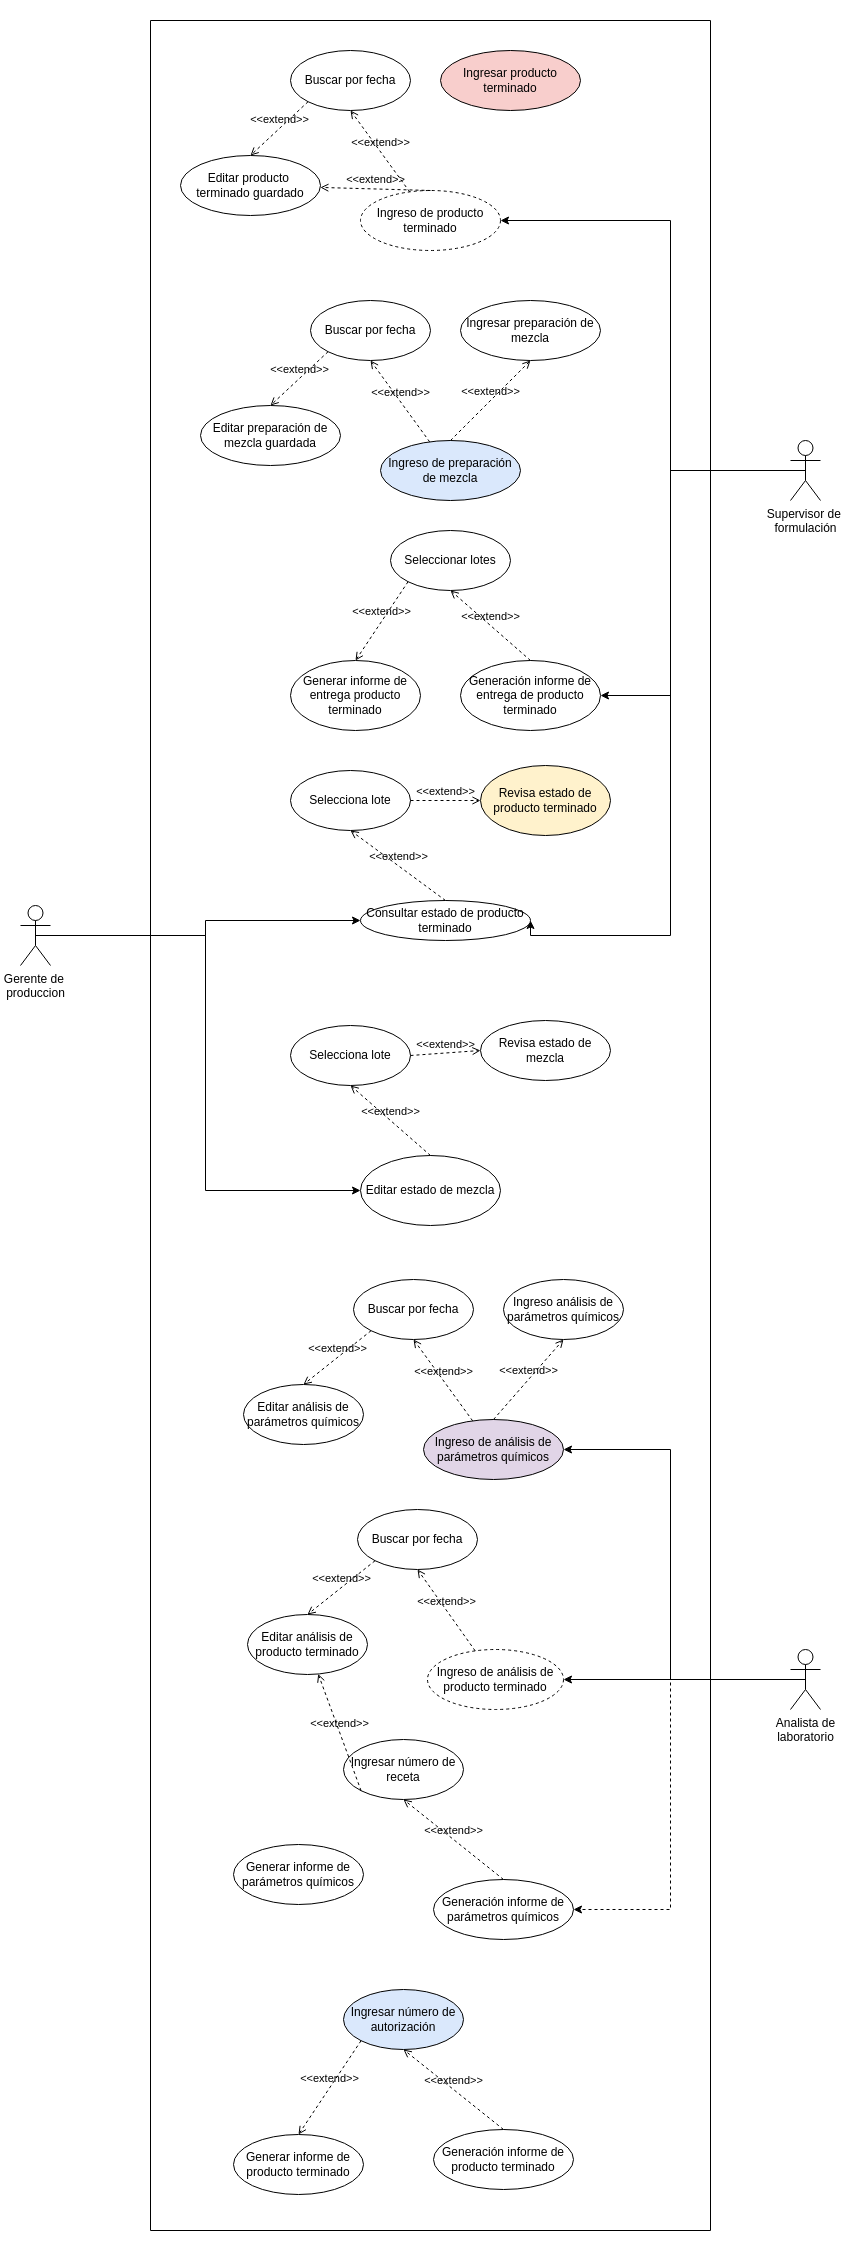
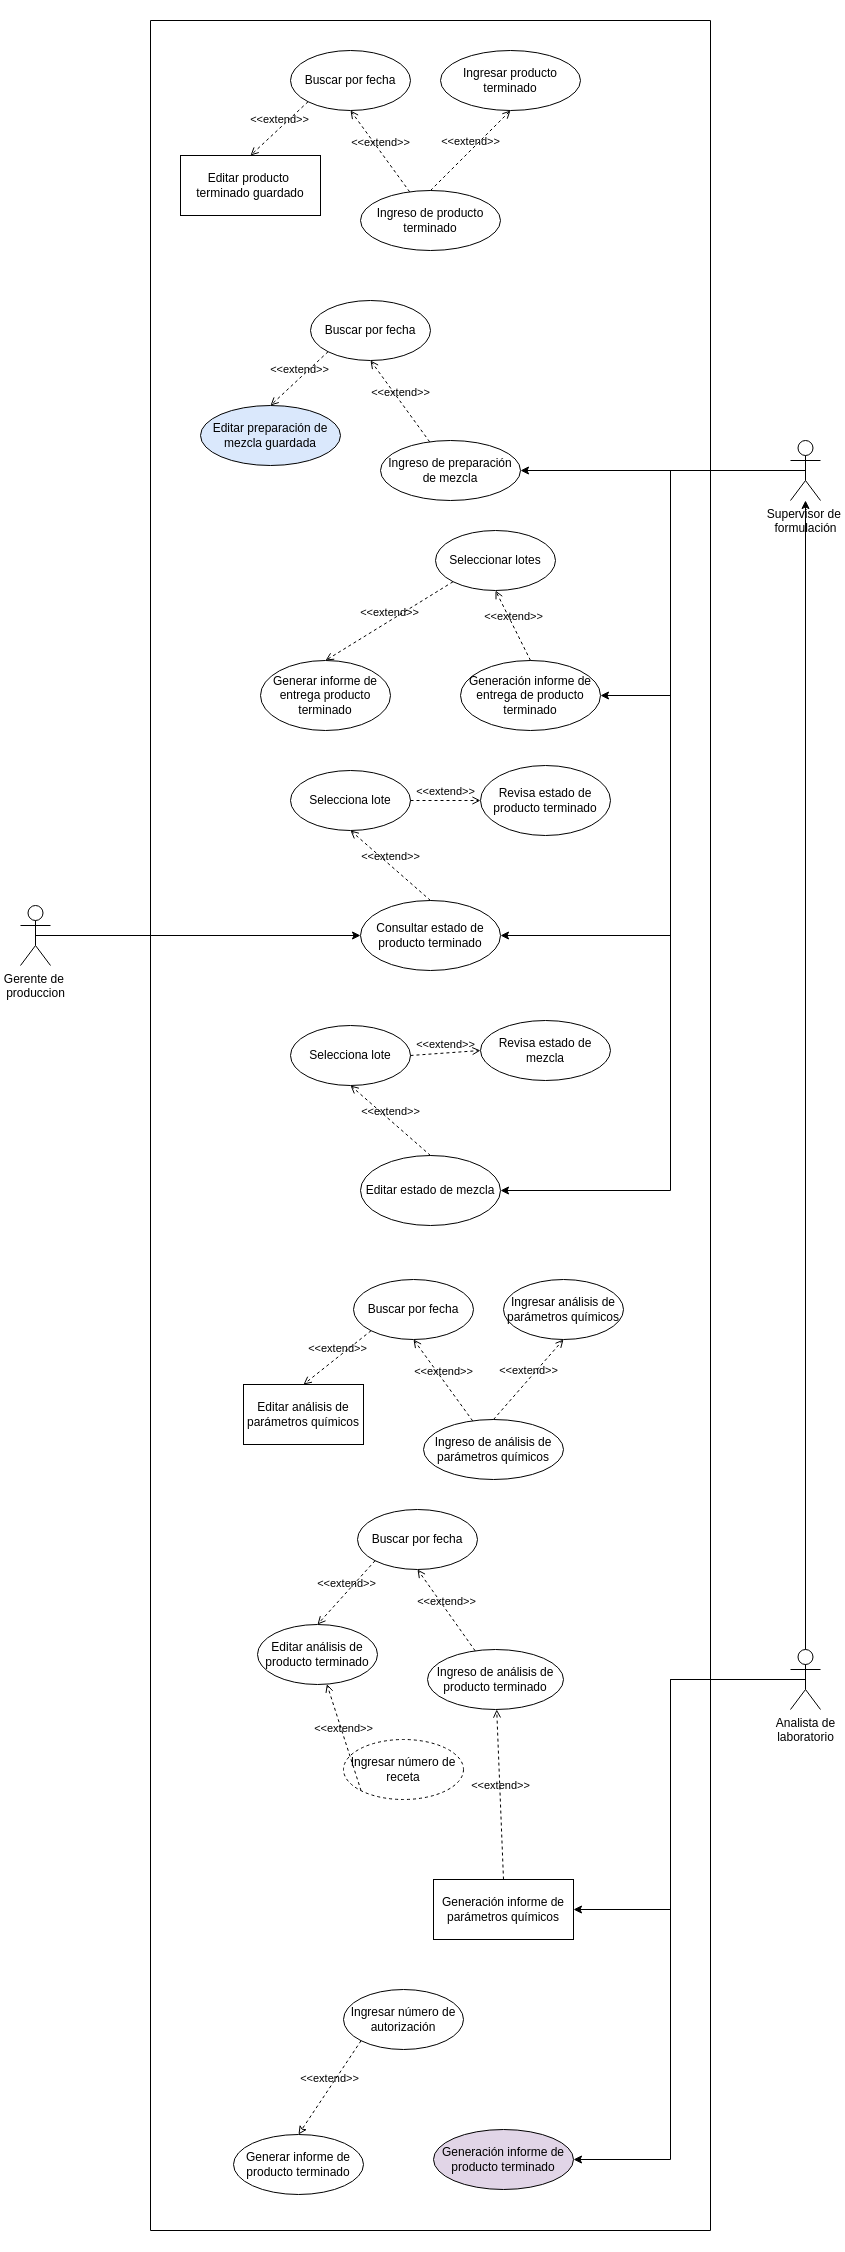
(511, 81) -> (511, 81)
(251, 186) -> (251, 186)
(377, 189) -> (470, 151)
(431, 221) -> (431, 221)
(671, 264) -> none
(531, 331) -> none
(490, 401) -> none
(271, 436) -> (271, 436)
(451, 471) -> (451, 471)
none -> (598, 471)
(451, 561) -> (496, 561)
(356, 696) -> (326, 696)
(546, 801) -> (546, 801)
(446, 921) -> (431, 936)
(206, 1138) -> none
none -> (671, 1146)
(564, 1310) -> (564, 1310)
(304, 1415) -> (304, 1415)
(494, 1450) -> (494, 1450)
(671, 1514) -> none
(308, 1645) -> (318, 1655)
(496, 1680) -> (496, 1680)
(619, 1680) -> (806, 1079)
(404, 1770) -> (404, 1770)
(455, 1841) -> (500, 1796)
(299, 1875) -> none
(504, 1910) -> (504, 1910)
(624, 1910) -> (624, 1910)
(404, 2020) -> (404, 2020)
none -> (671, 2081)
(455, 2091) -> none
(302, 2129) -> (303, 2128)
(504, 2160) -> (504, 2160)
